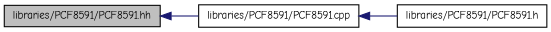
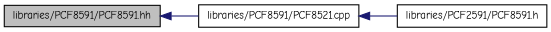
(279, 16) -> (279, 16)
(472, 16) -> (472, 16)
